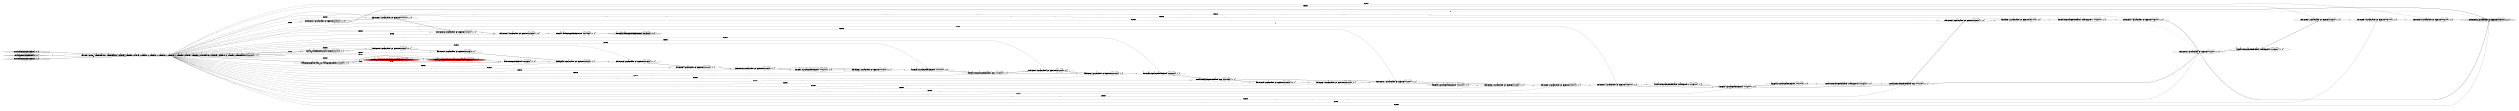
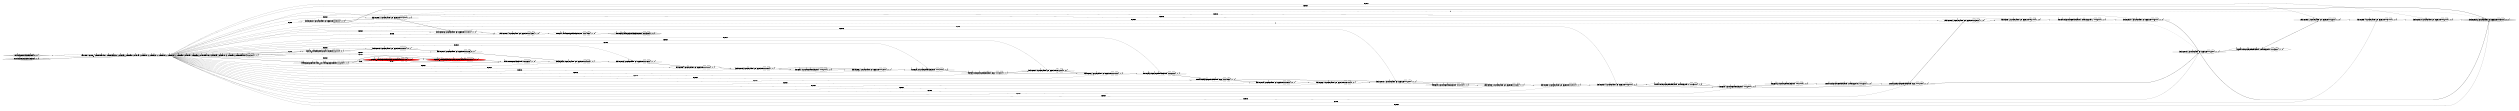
(27, 52) -> none
